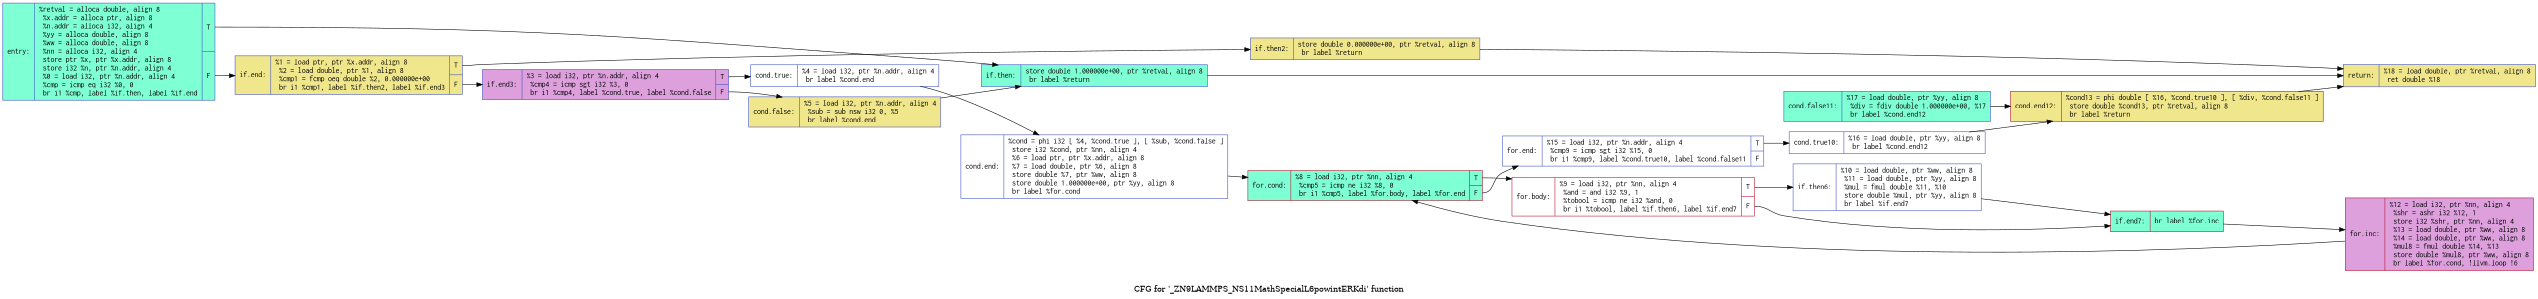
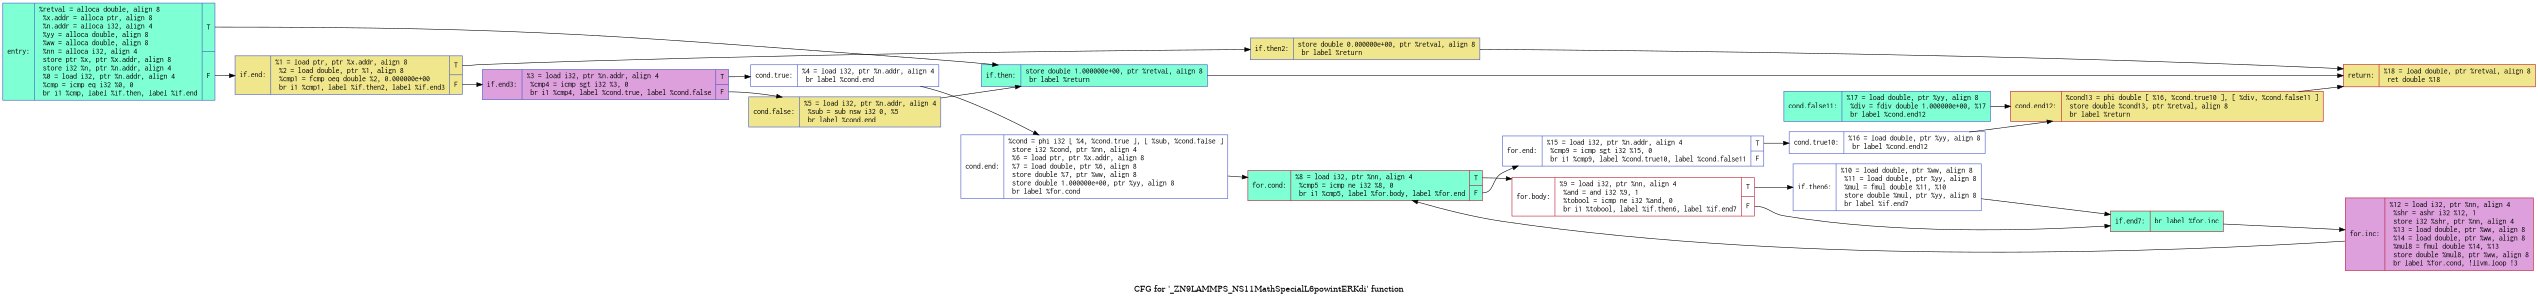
(2439, 76) -> (2439, 76)
(2454, 263) -> (2454, 263)
